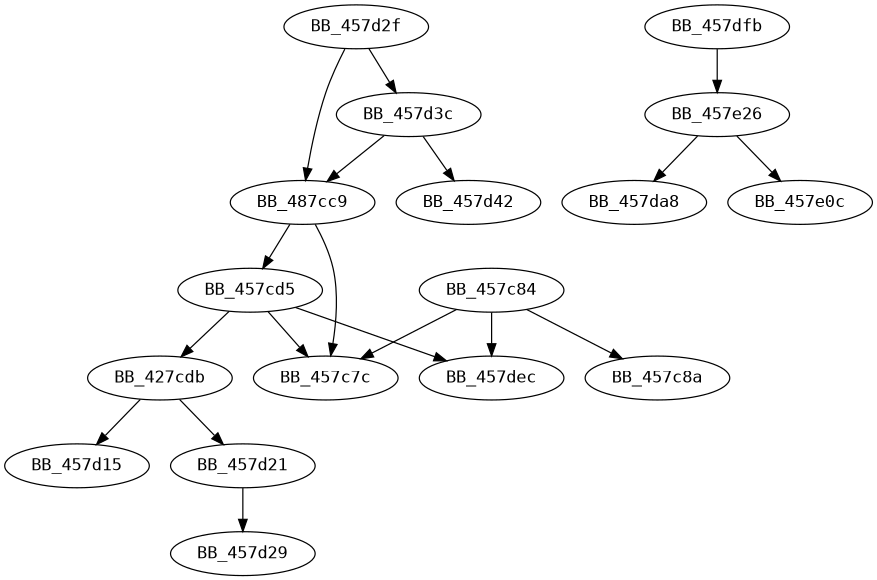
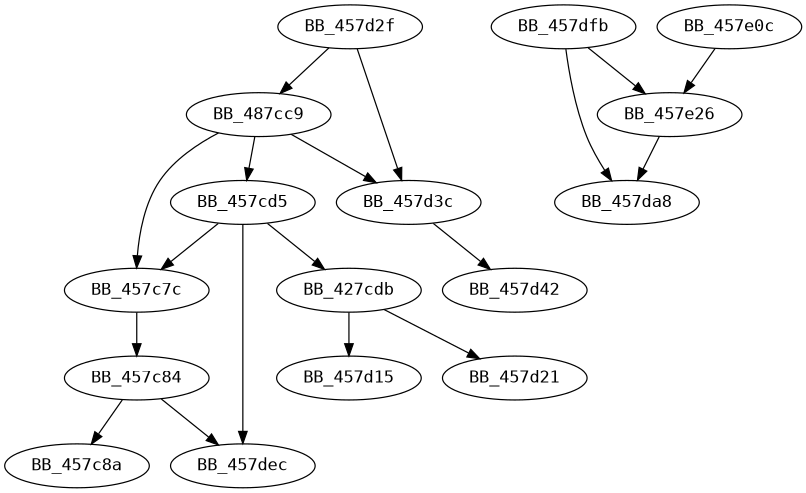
none -> (578, 112)
(754, 154) -> (703, 66)
(360, 155) -> (328, 155)
(414, 331) -> (137, 328)
(243, 554) -> none
